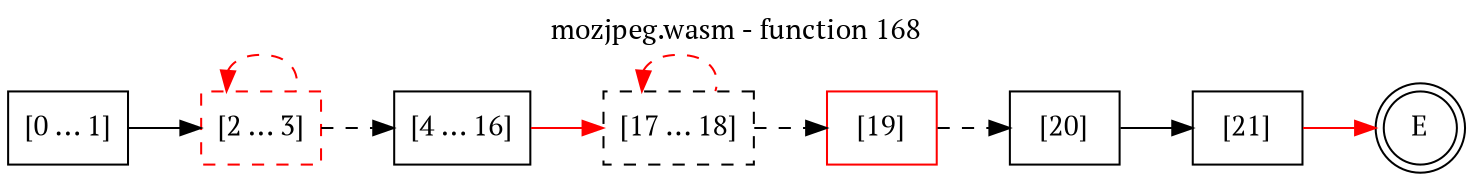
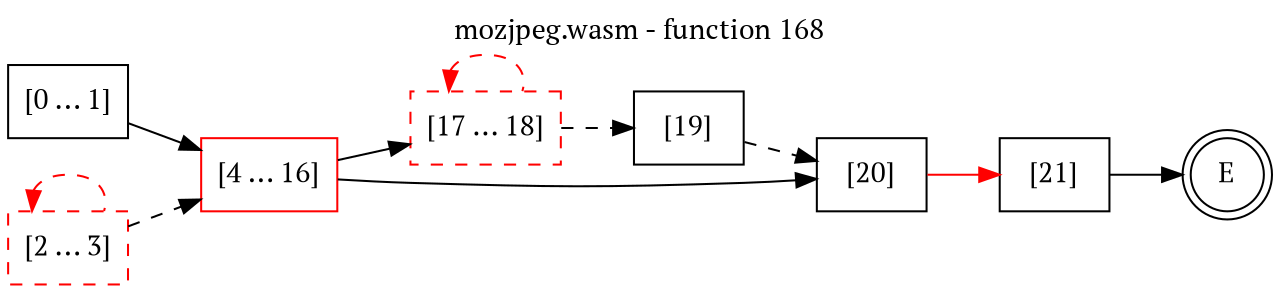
(154, 128) -> (155, 133)
(462, 128) -> (269, 175)
(557, 128) -> (364, 154)
(679, 128) -> (486, 128)
(882, 128) -> (689, 128)
(1146, 128) -> (953, 175)
(1329, 128) -> (1136, 175)
none -> (567, 186)
